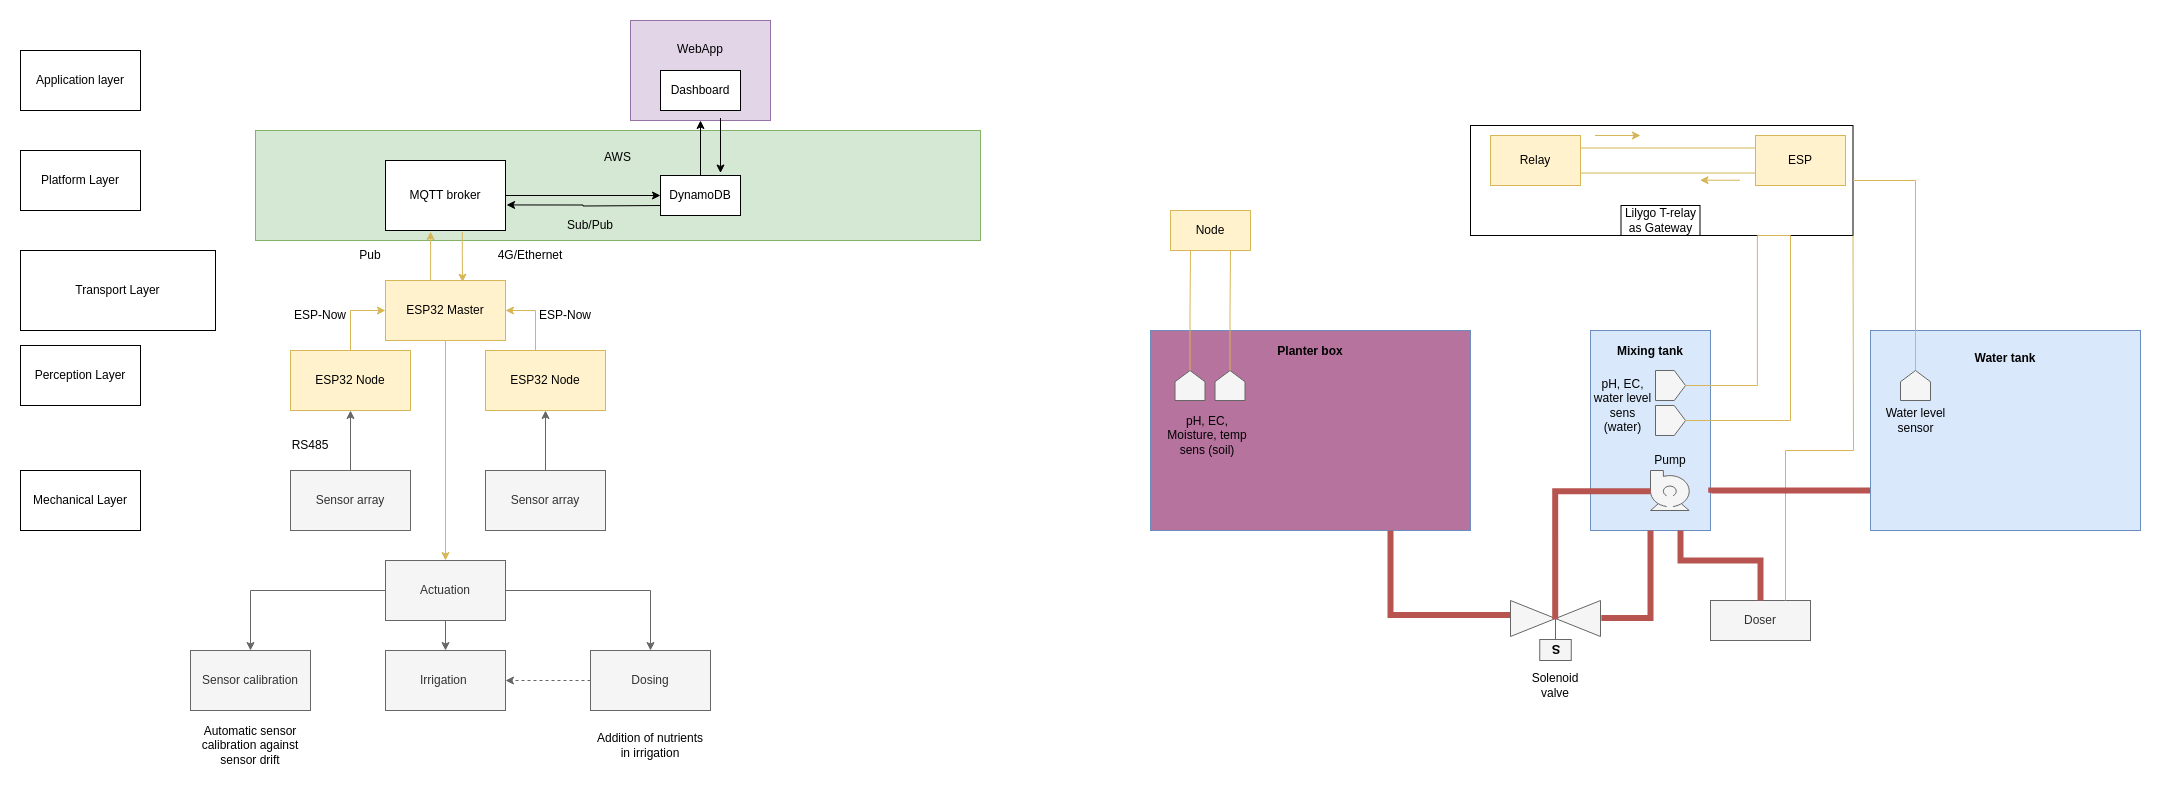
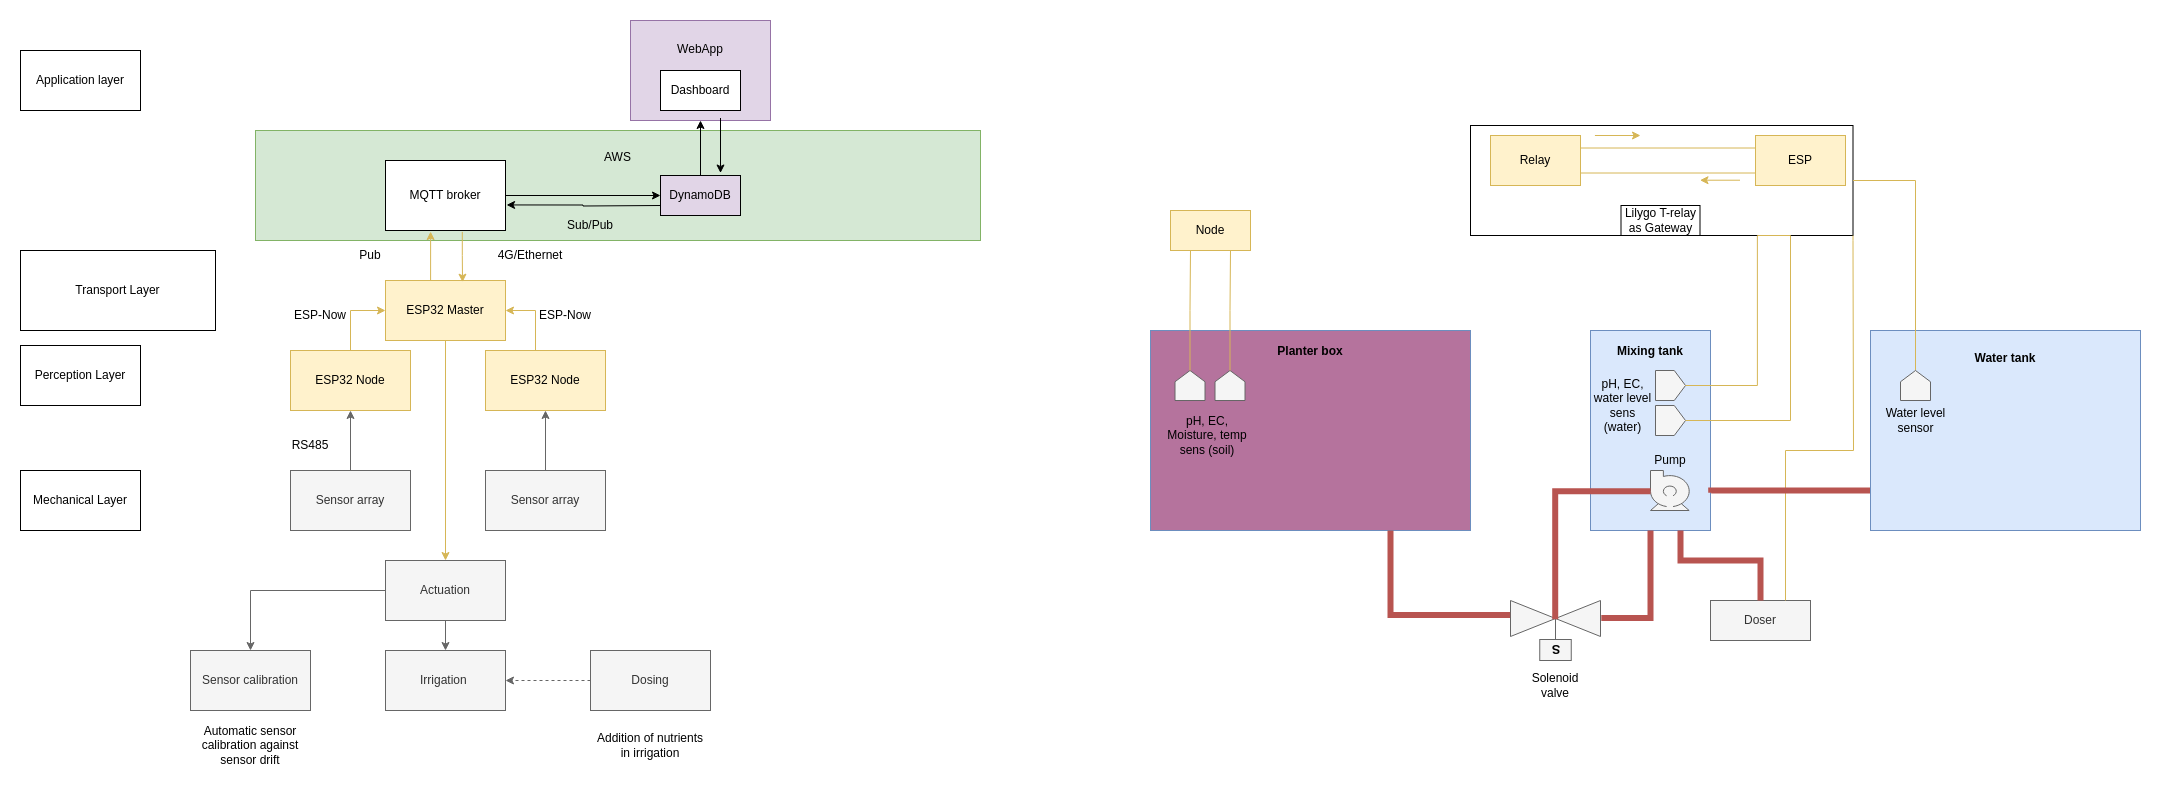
(81, 181) -> none
(701, 196) -> (701, 196)
(605, 591) -> none
